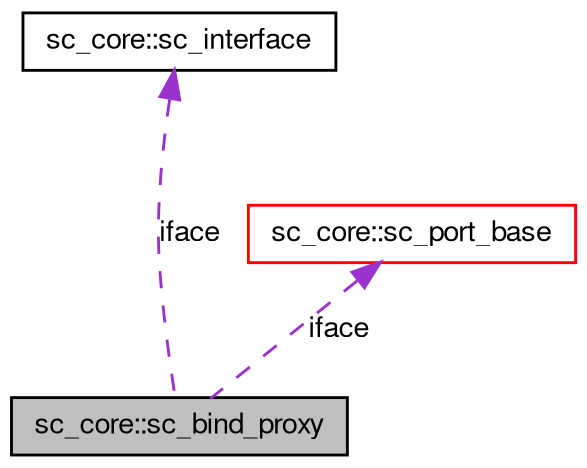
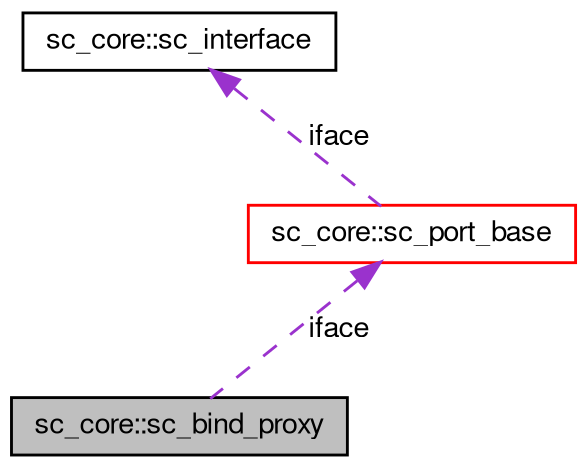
(159, 249) -> (308, 147)
